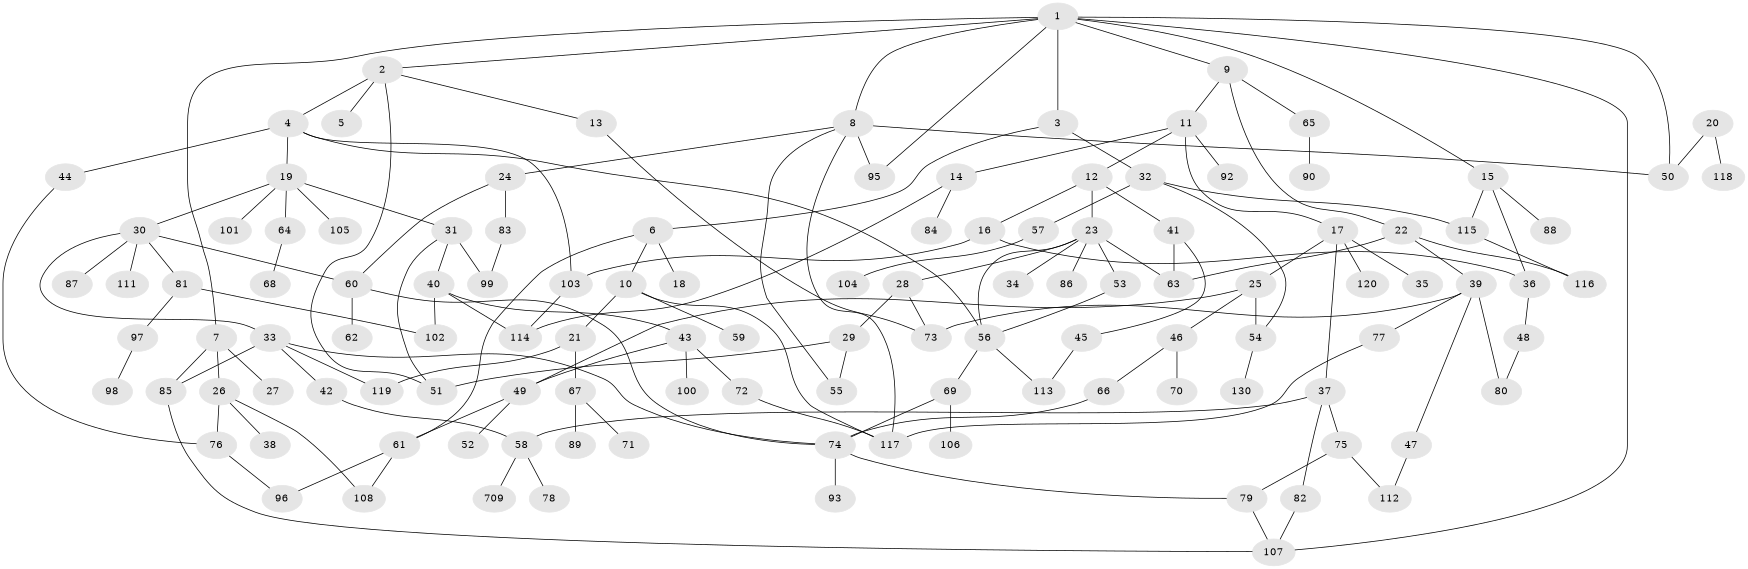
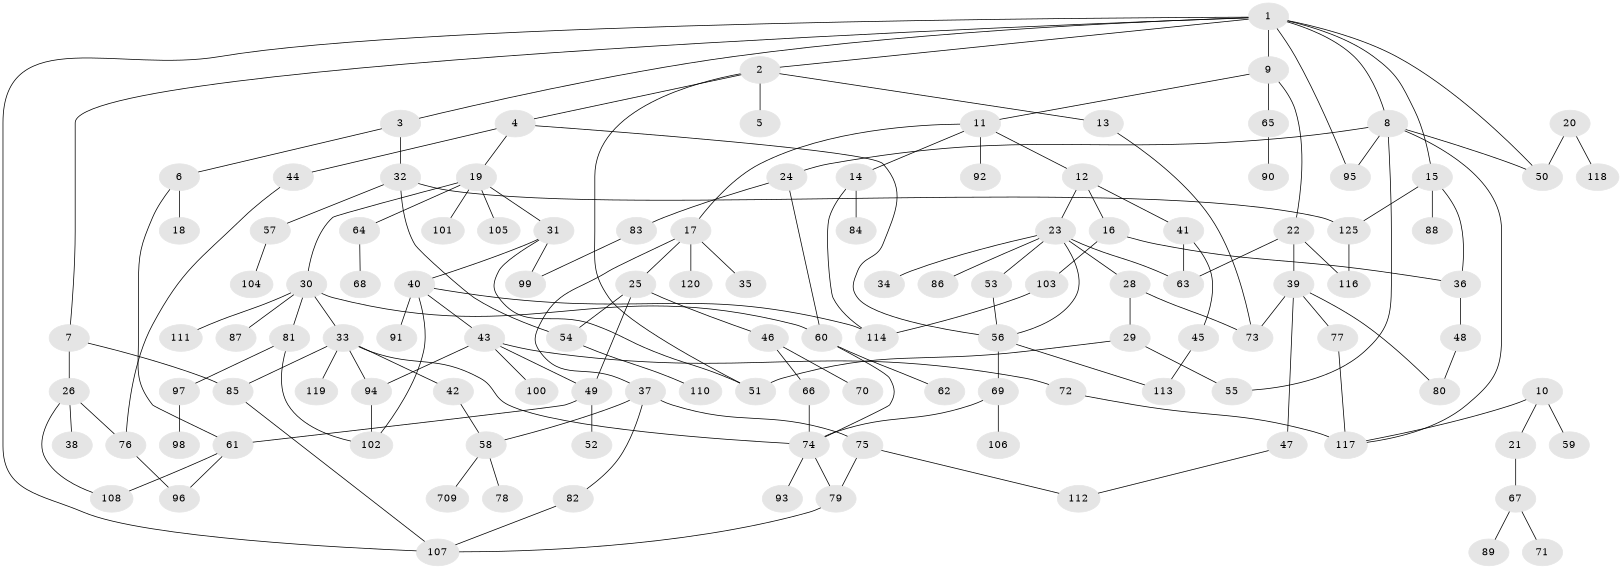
(477, 147) -> none
(1467, 231) -> (1349, 231)
(639, 258) -> none
none -> (397, 338)
(487, 364) -> none
(273, 392) -> none
none -> (371, 392)
(1242, 392) -> (701, 392)
